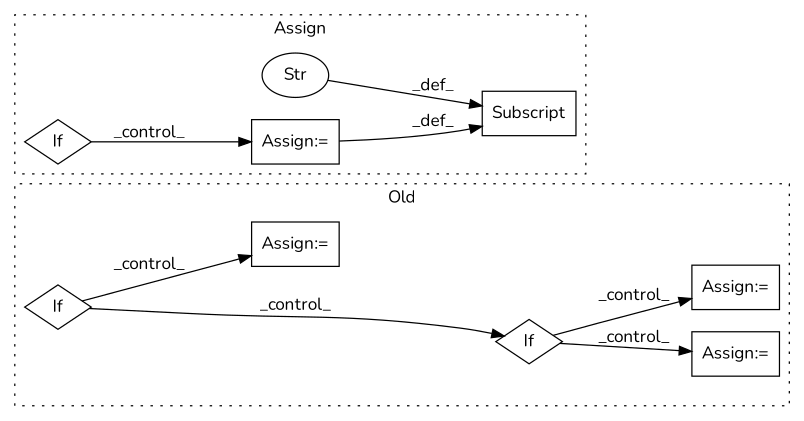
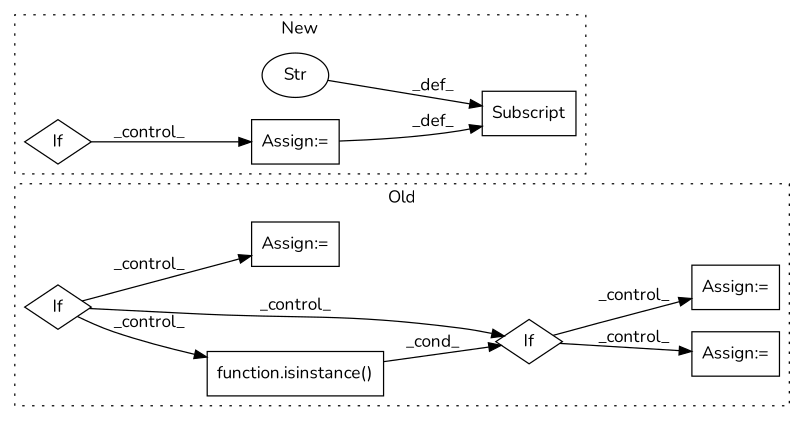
(300, 29) -> (300, 29)
none -> (295, 374)
